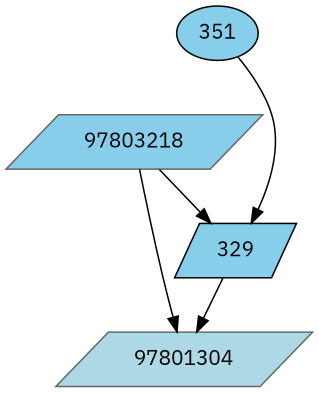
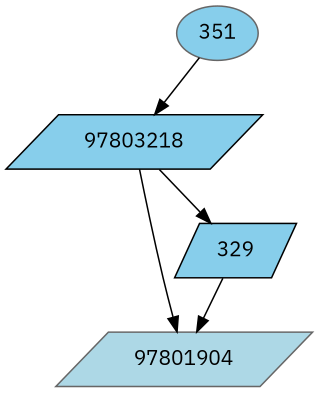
(217, 33) -> (217, 33)
(275, 130) -> (182, 80)
(134, 142) -> (134, 142)
(184, 359) -> (184, 359)
